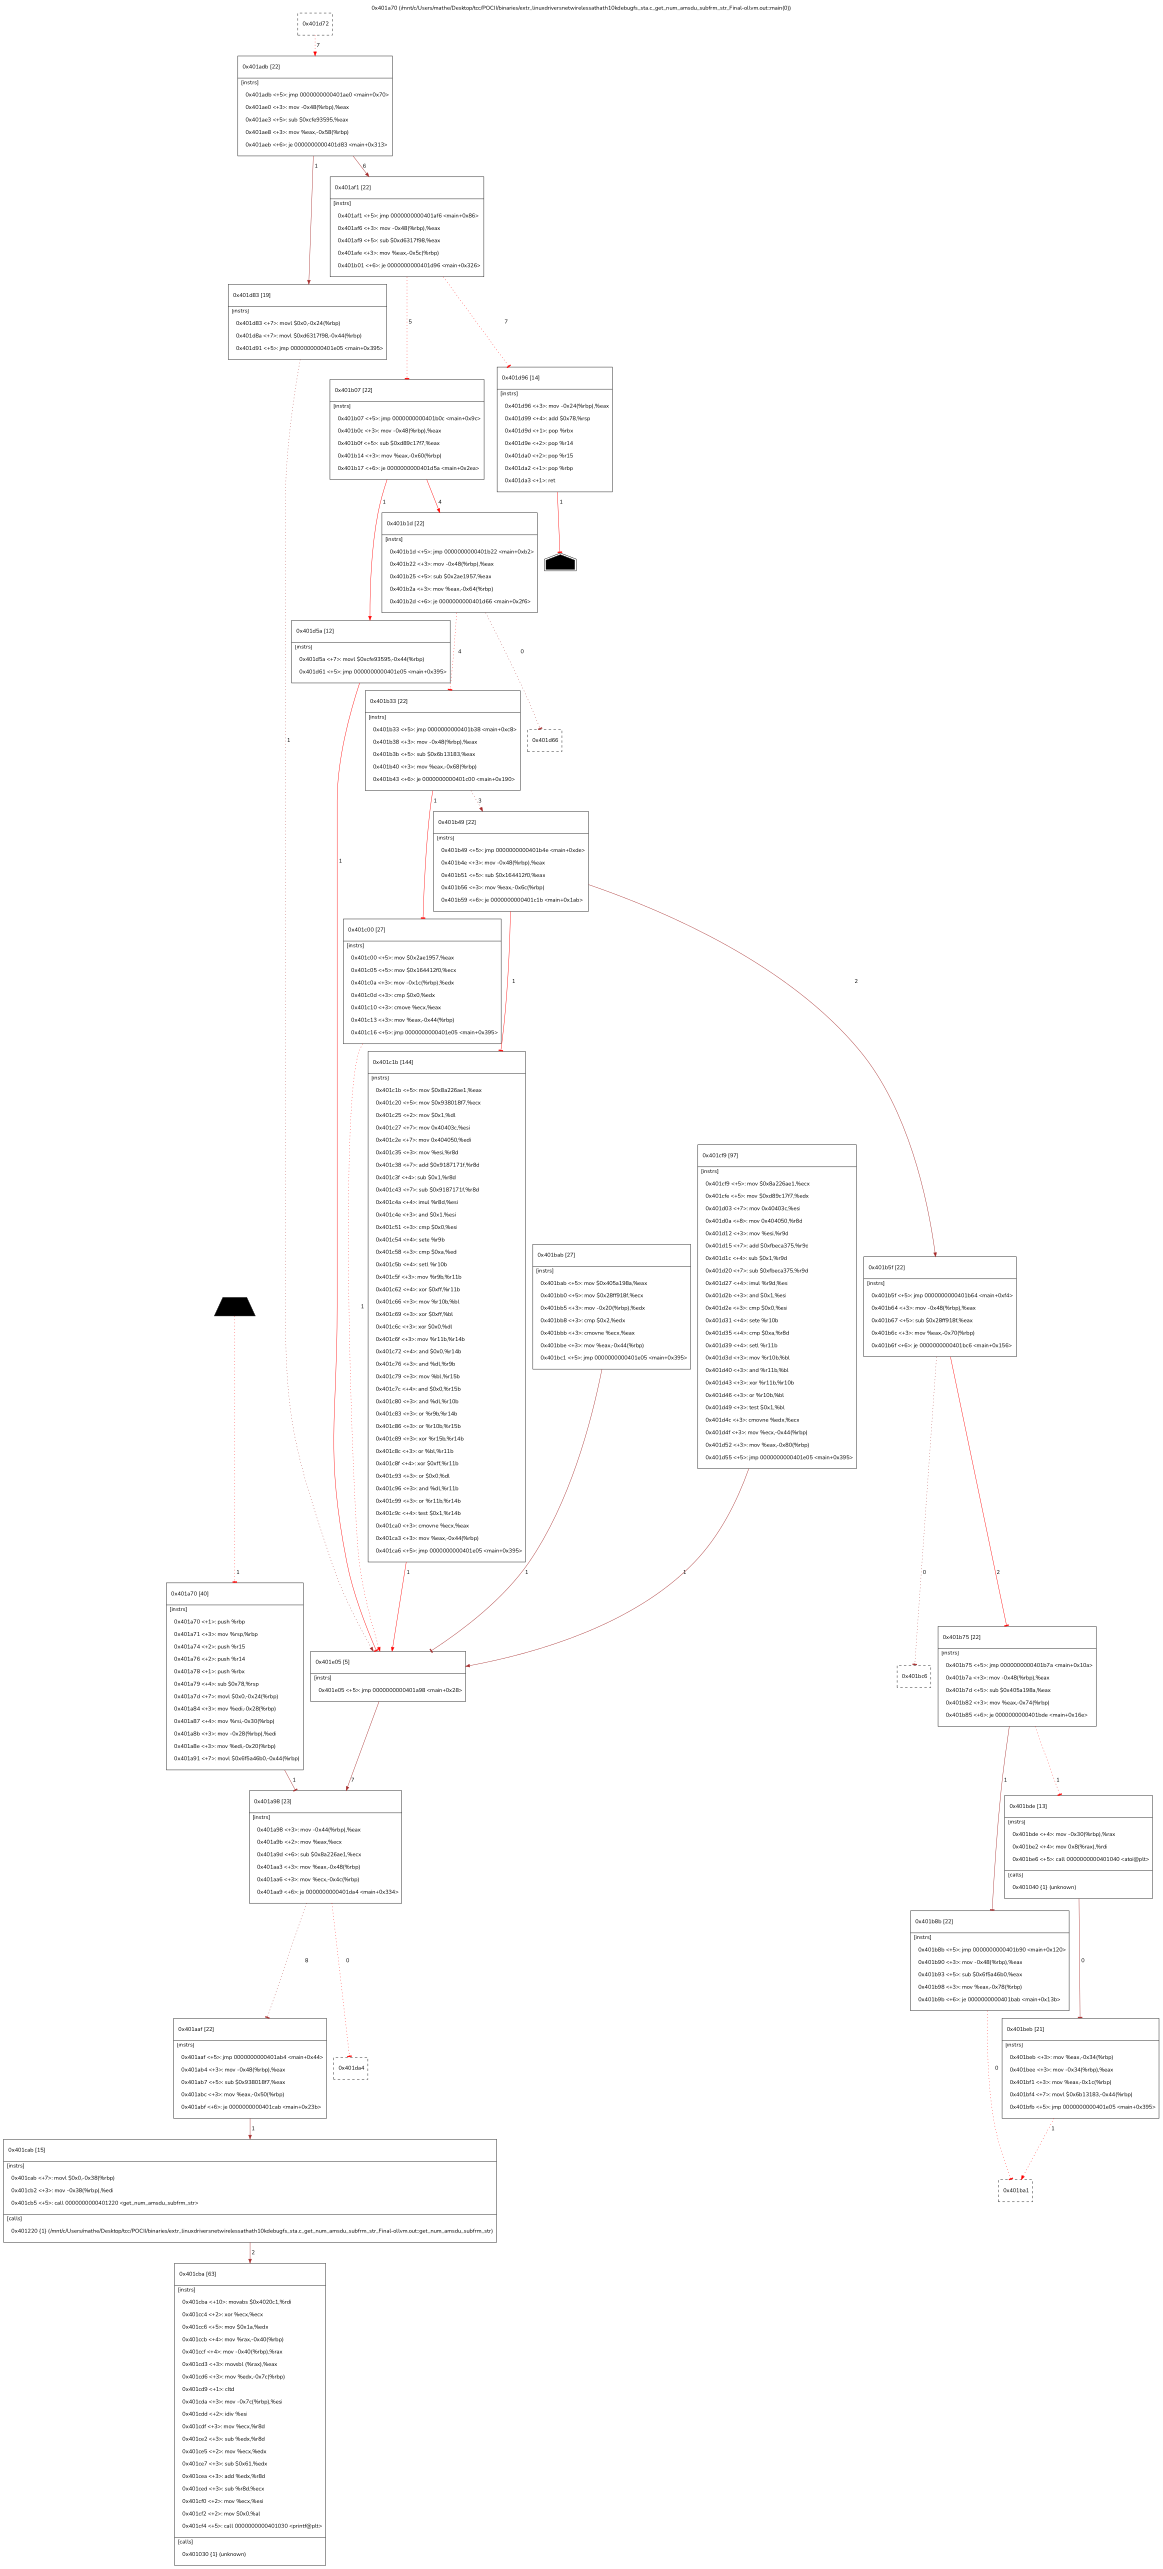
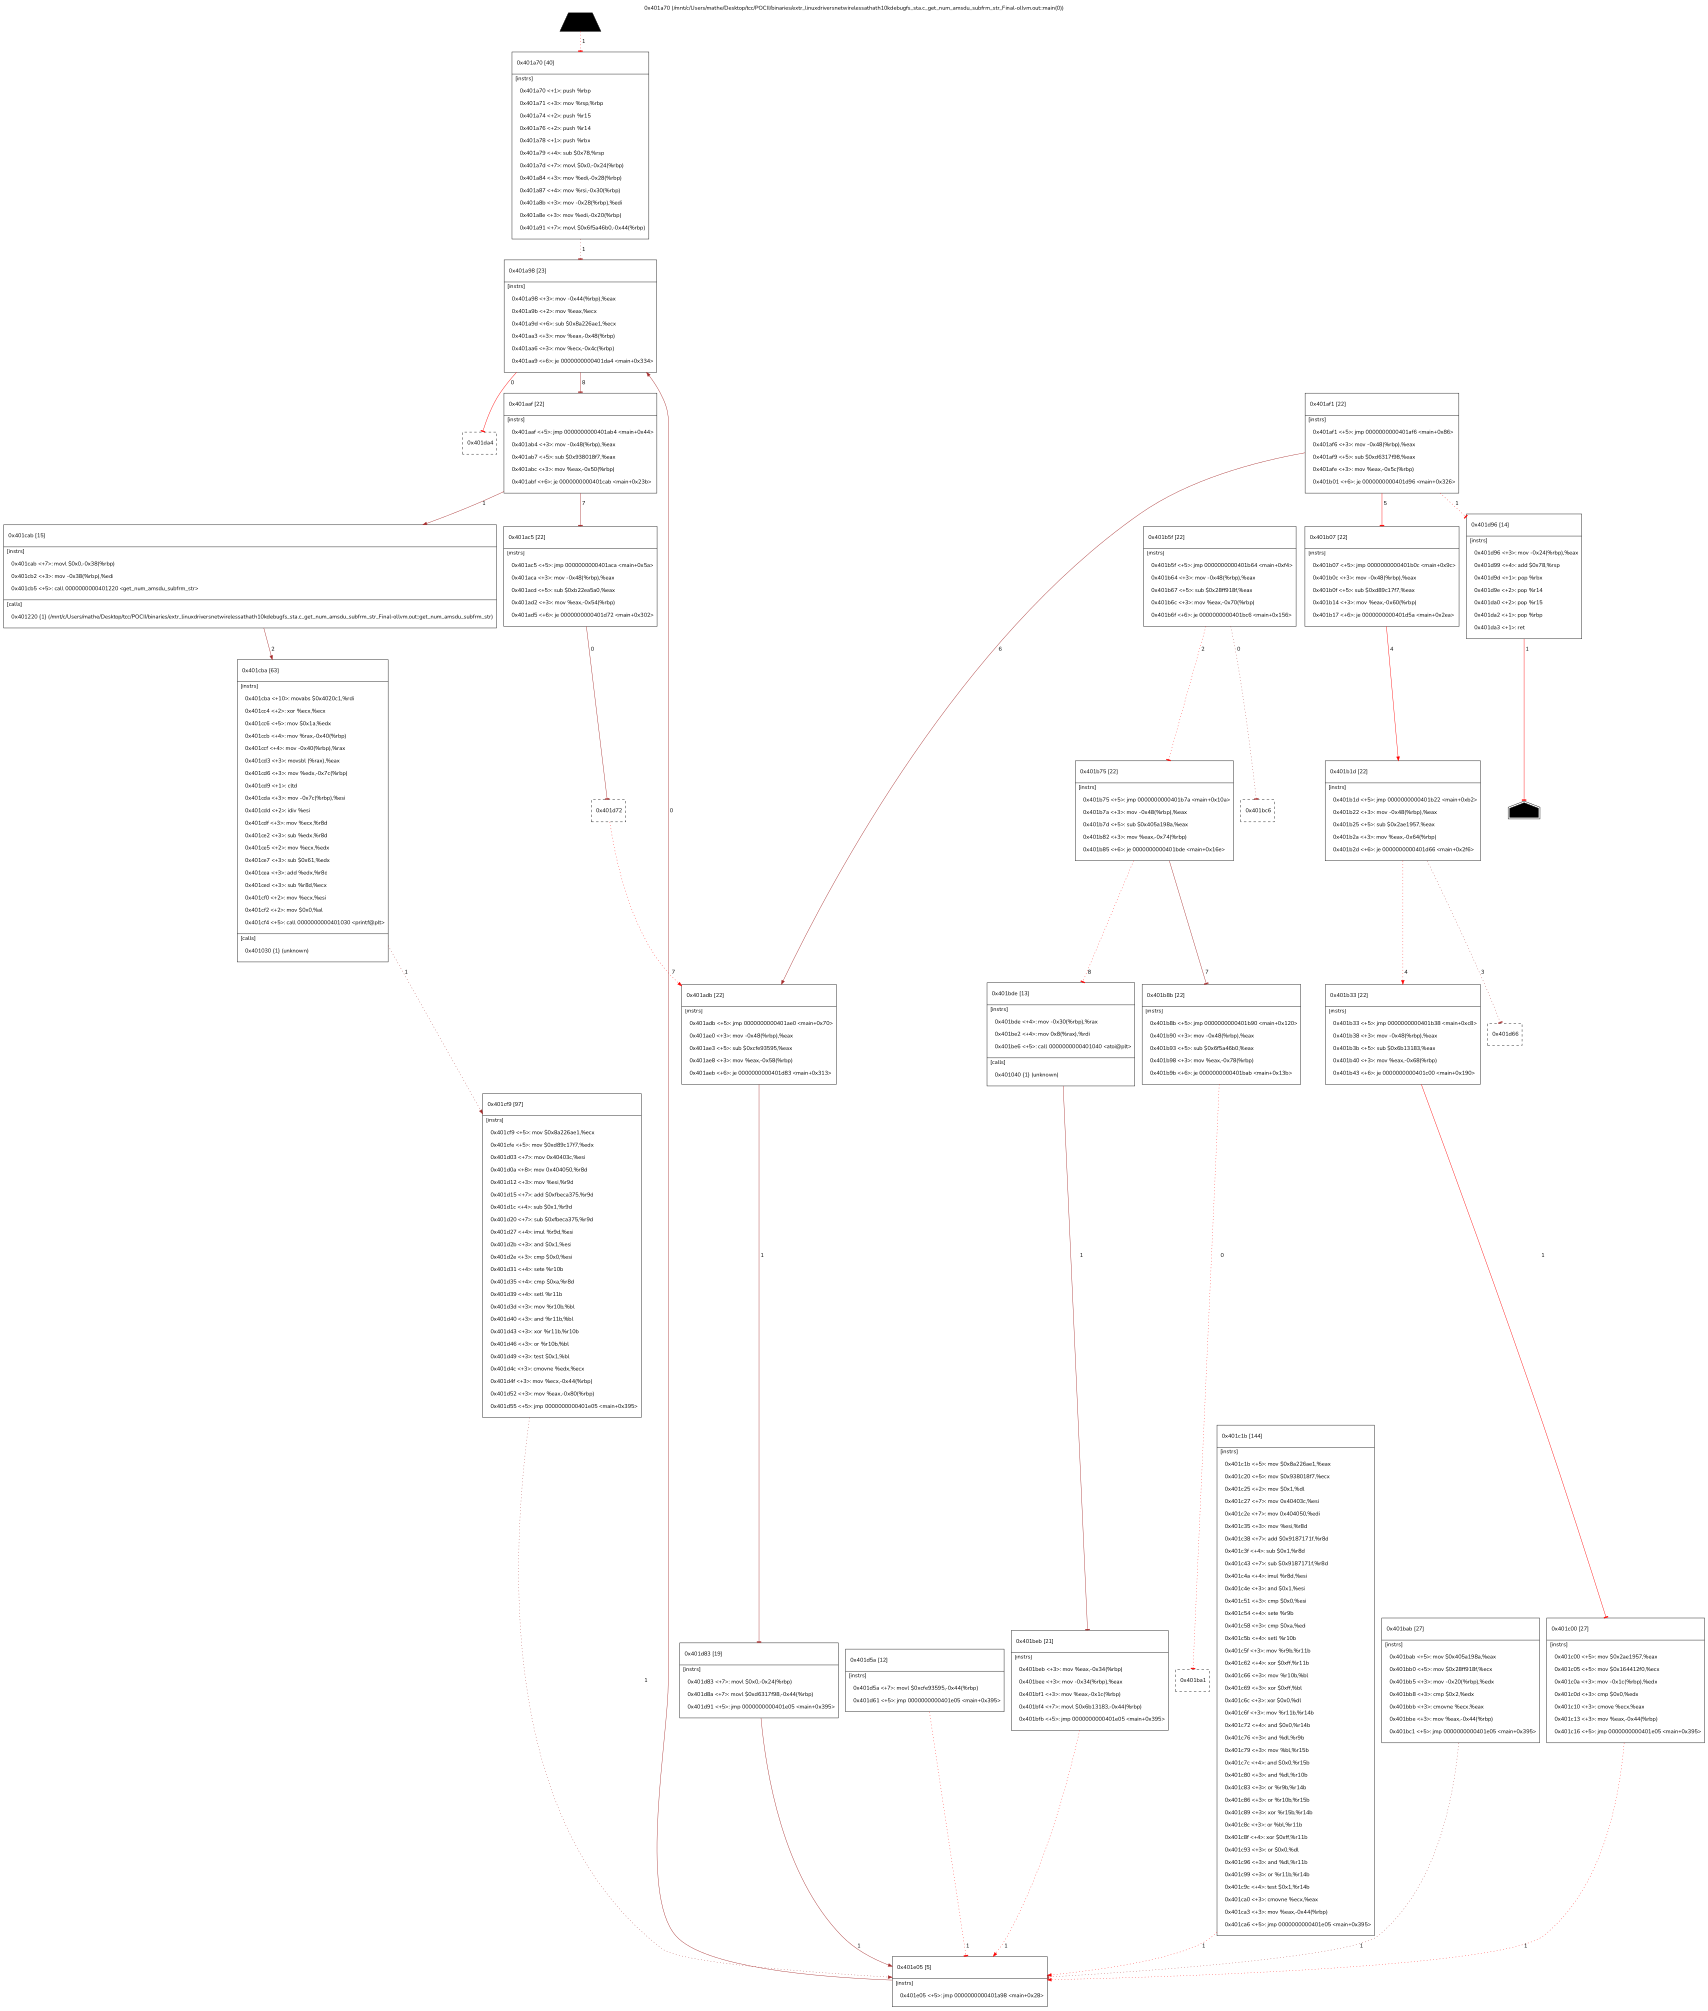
(360, 165) -> (989, 656)
(311, 218) -> (759, 1363)
(506, 322) -> (1456, 504)
(407, 327) -> (1382, 509)
(373, 547) -> none
none -> (580, 576)
(454, 651) -> (1403, 921)
(522, 652) -> (1482, 972)
(511, 861) -> none
(285, 1011) -> (794, 1860)
none -> (434, 1028)
(337, 1168) -> (948, 1833)
(978, 1491) -> (1187, 693)
(548, 1529) -> (1321, 1952)
(399, 1605) -> (1137, 1963)
(638, 1606) -> (562, 1812)
(290, 1779) -> (580, 248)
(352, 1780) -> (671, 811)
(1005, 1780) -> (1206, 972)
(1057, 1780) -> (1089, 972)
(287, 1960) -> (580, 382)
(1082, 1961) -> (1081, 1256)
(341, 1979) -> (496, 399)
(1039, 2147) -> (1047, 1845)
